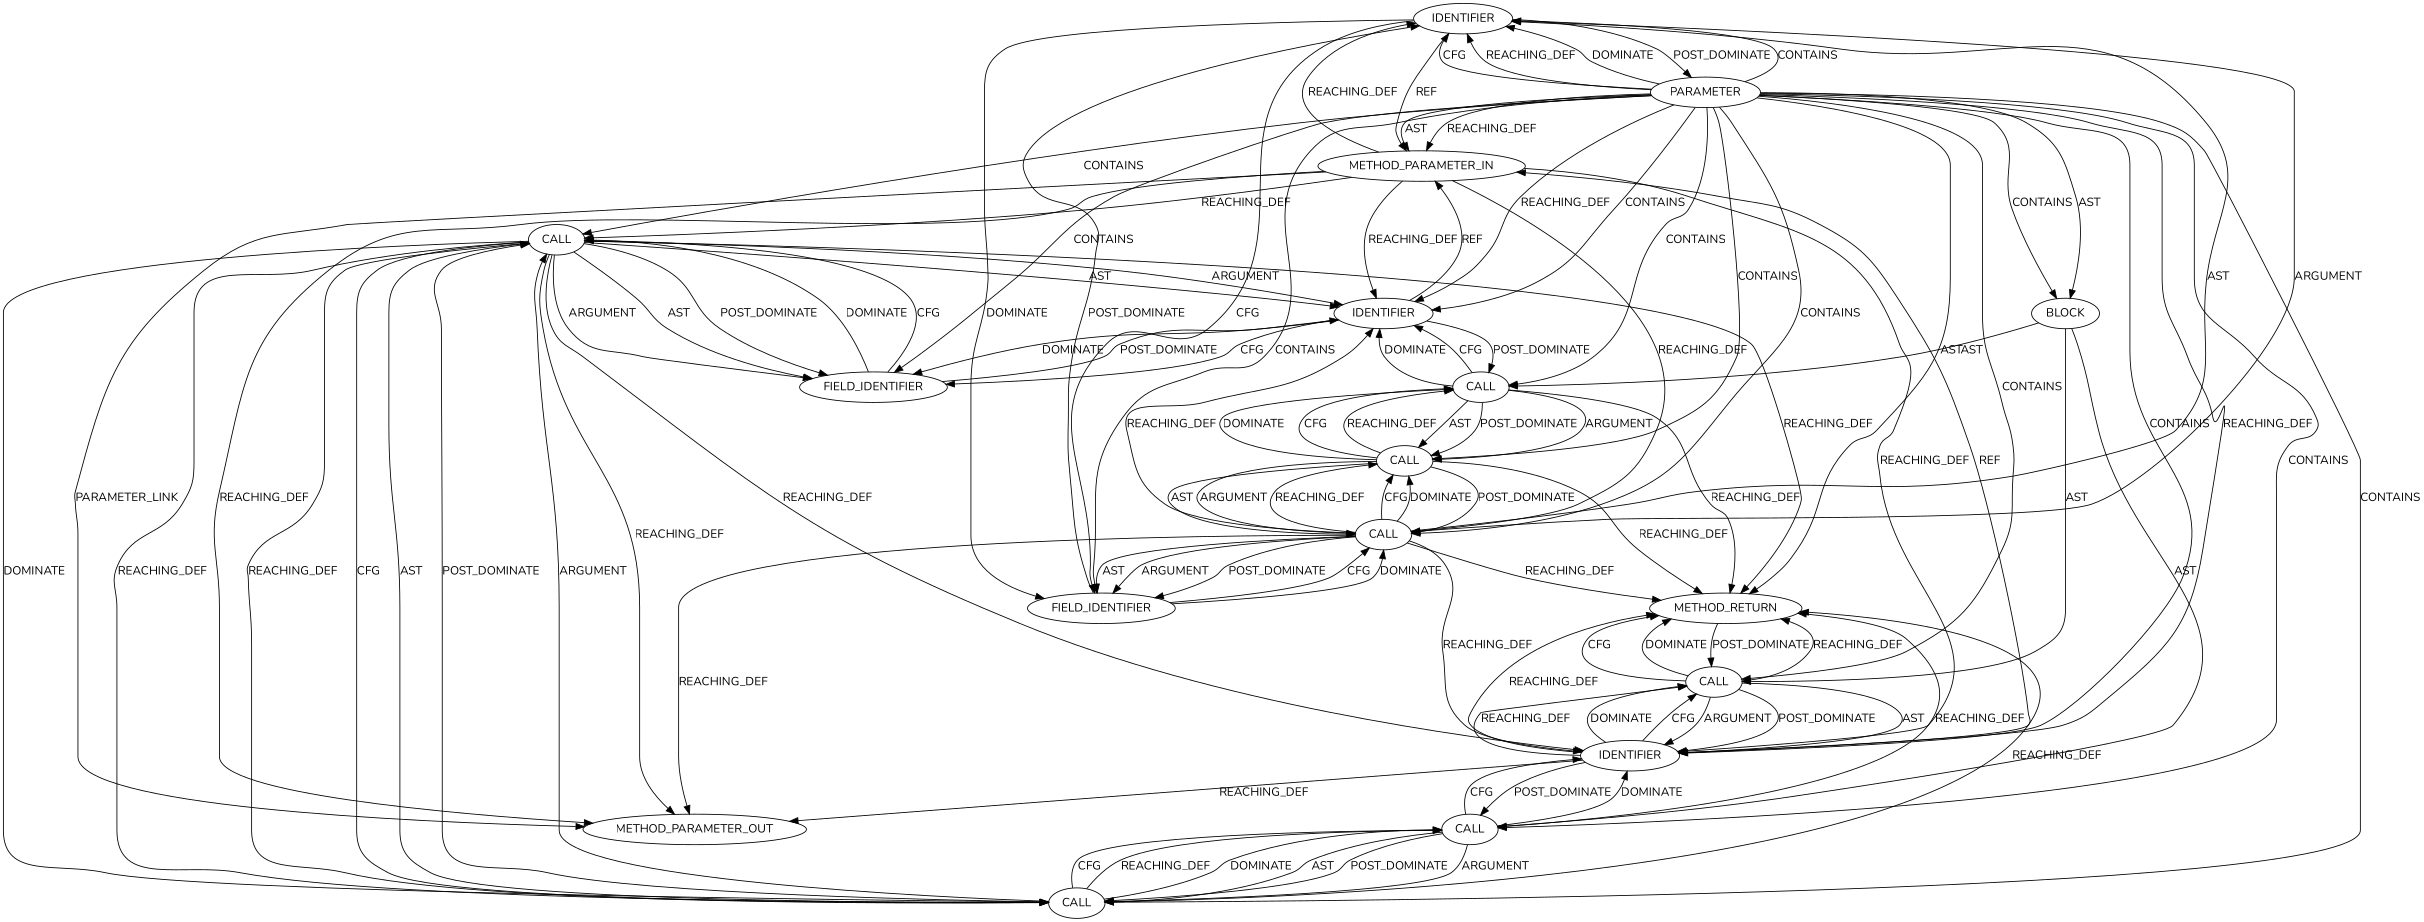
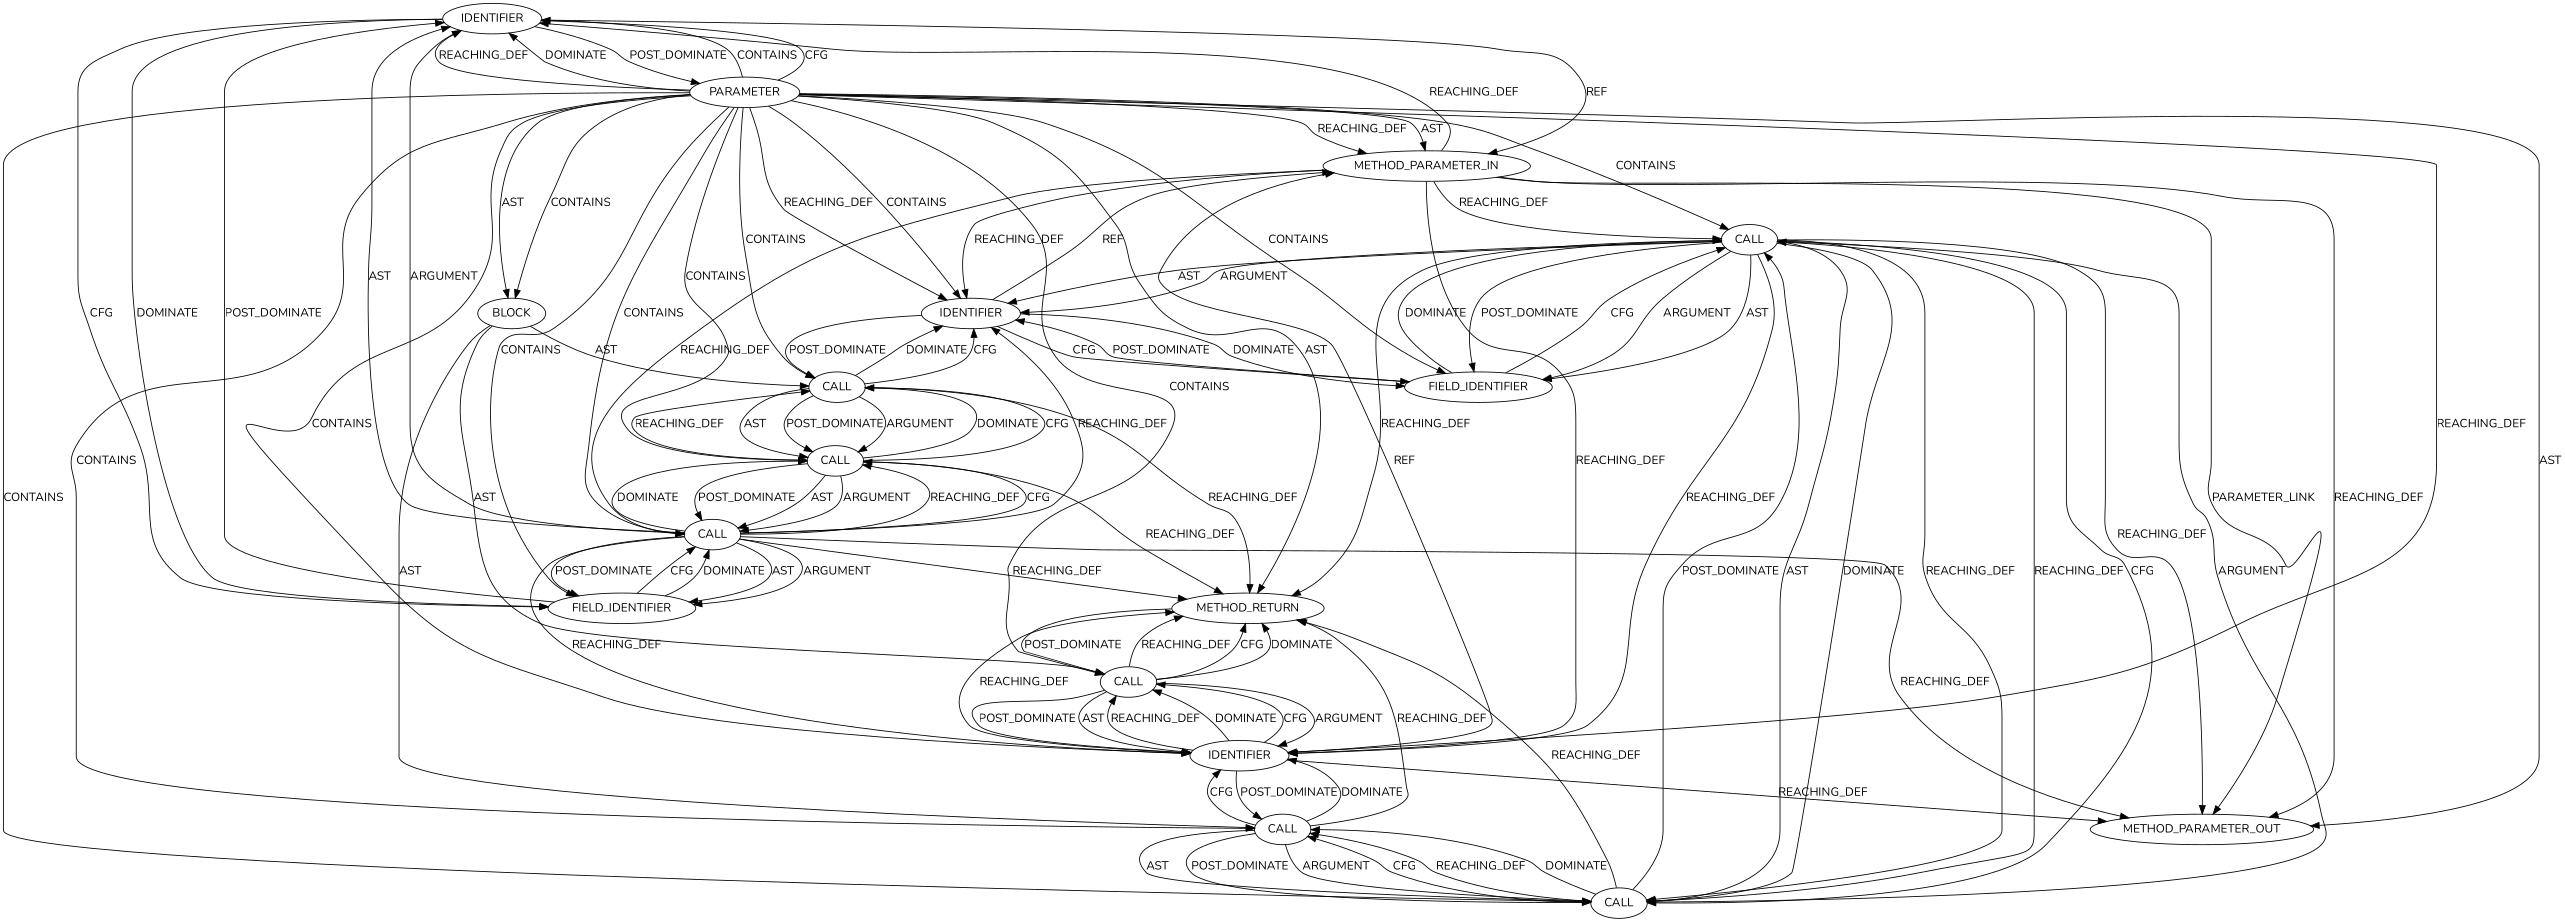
none -> (2091, 118)
